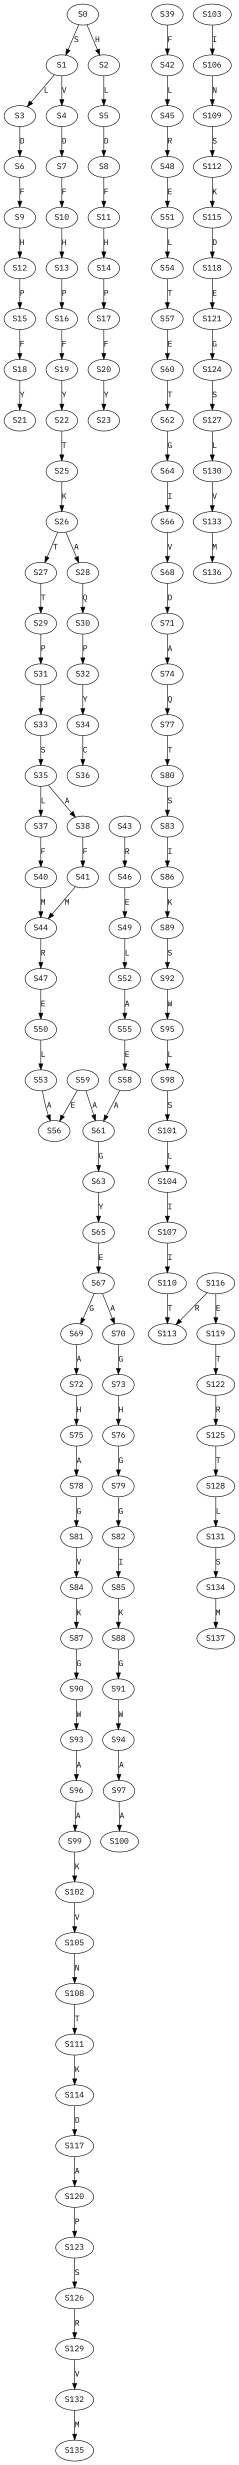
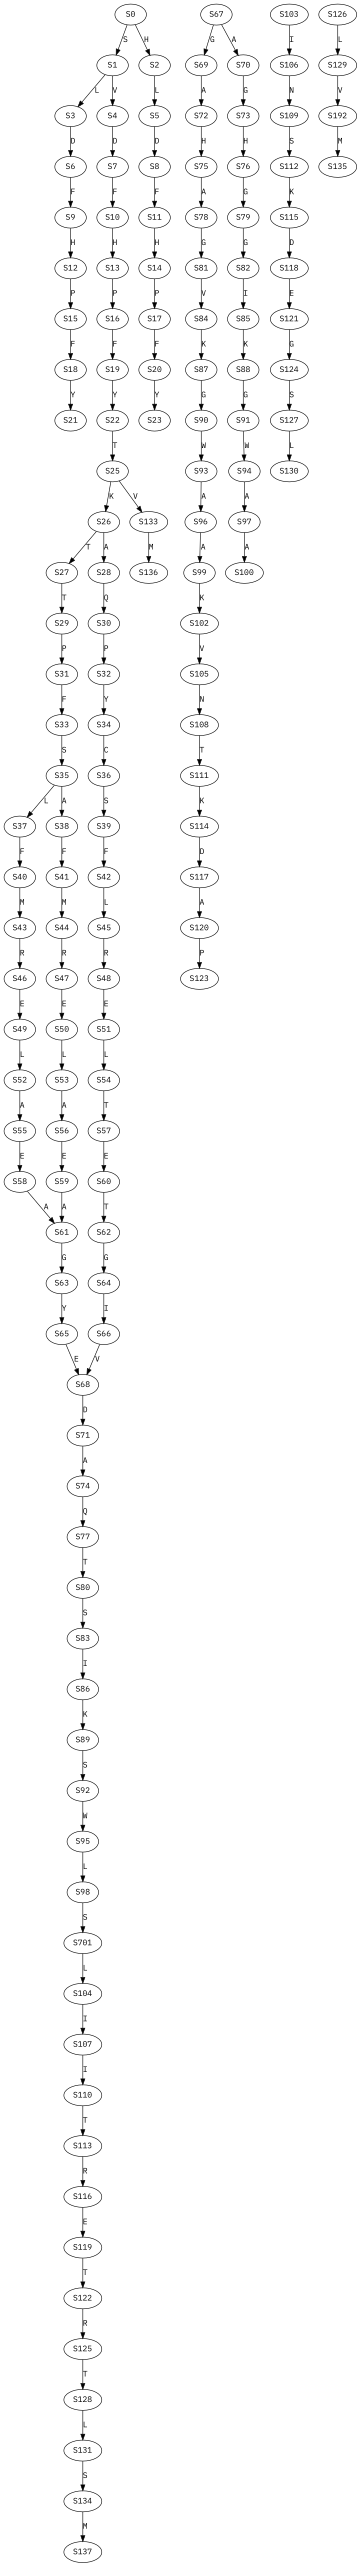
(212, 494) -> (129, 494)
none -> (104, 798)
(41, 900) -> (20, 900)
(70, 1103) -> (62, 1154)
(167, 1131) -> (83, 1943)
(99, 1255) -> (71, 1357)
(194, 1307) -> (83, 2169)
(75, 2270) -> none
(77, 2324) -> (340, 40)
(75, 2400) -> (338, 116)
